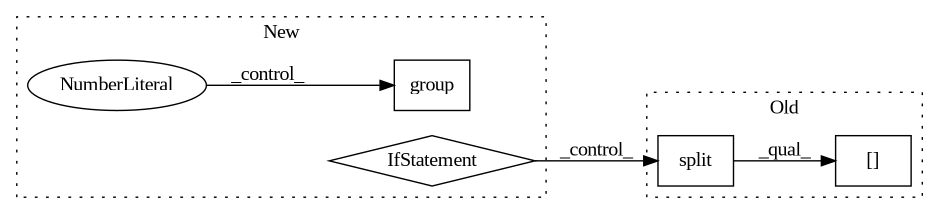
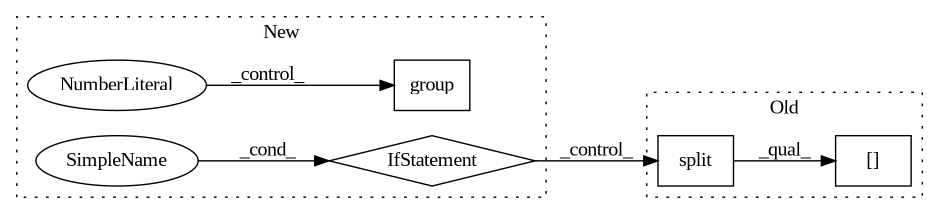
none -> (117, 161)
